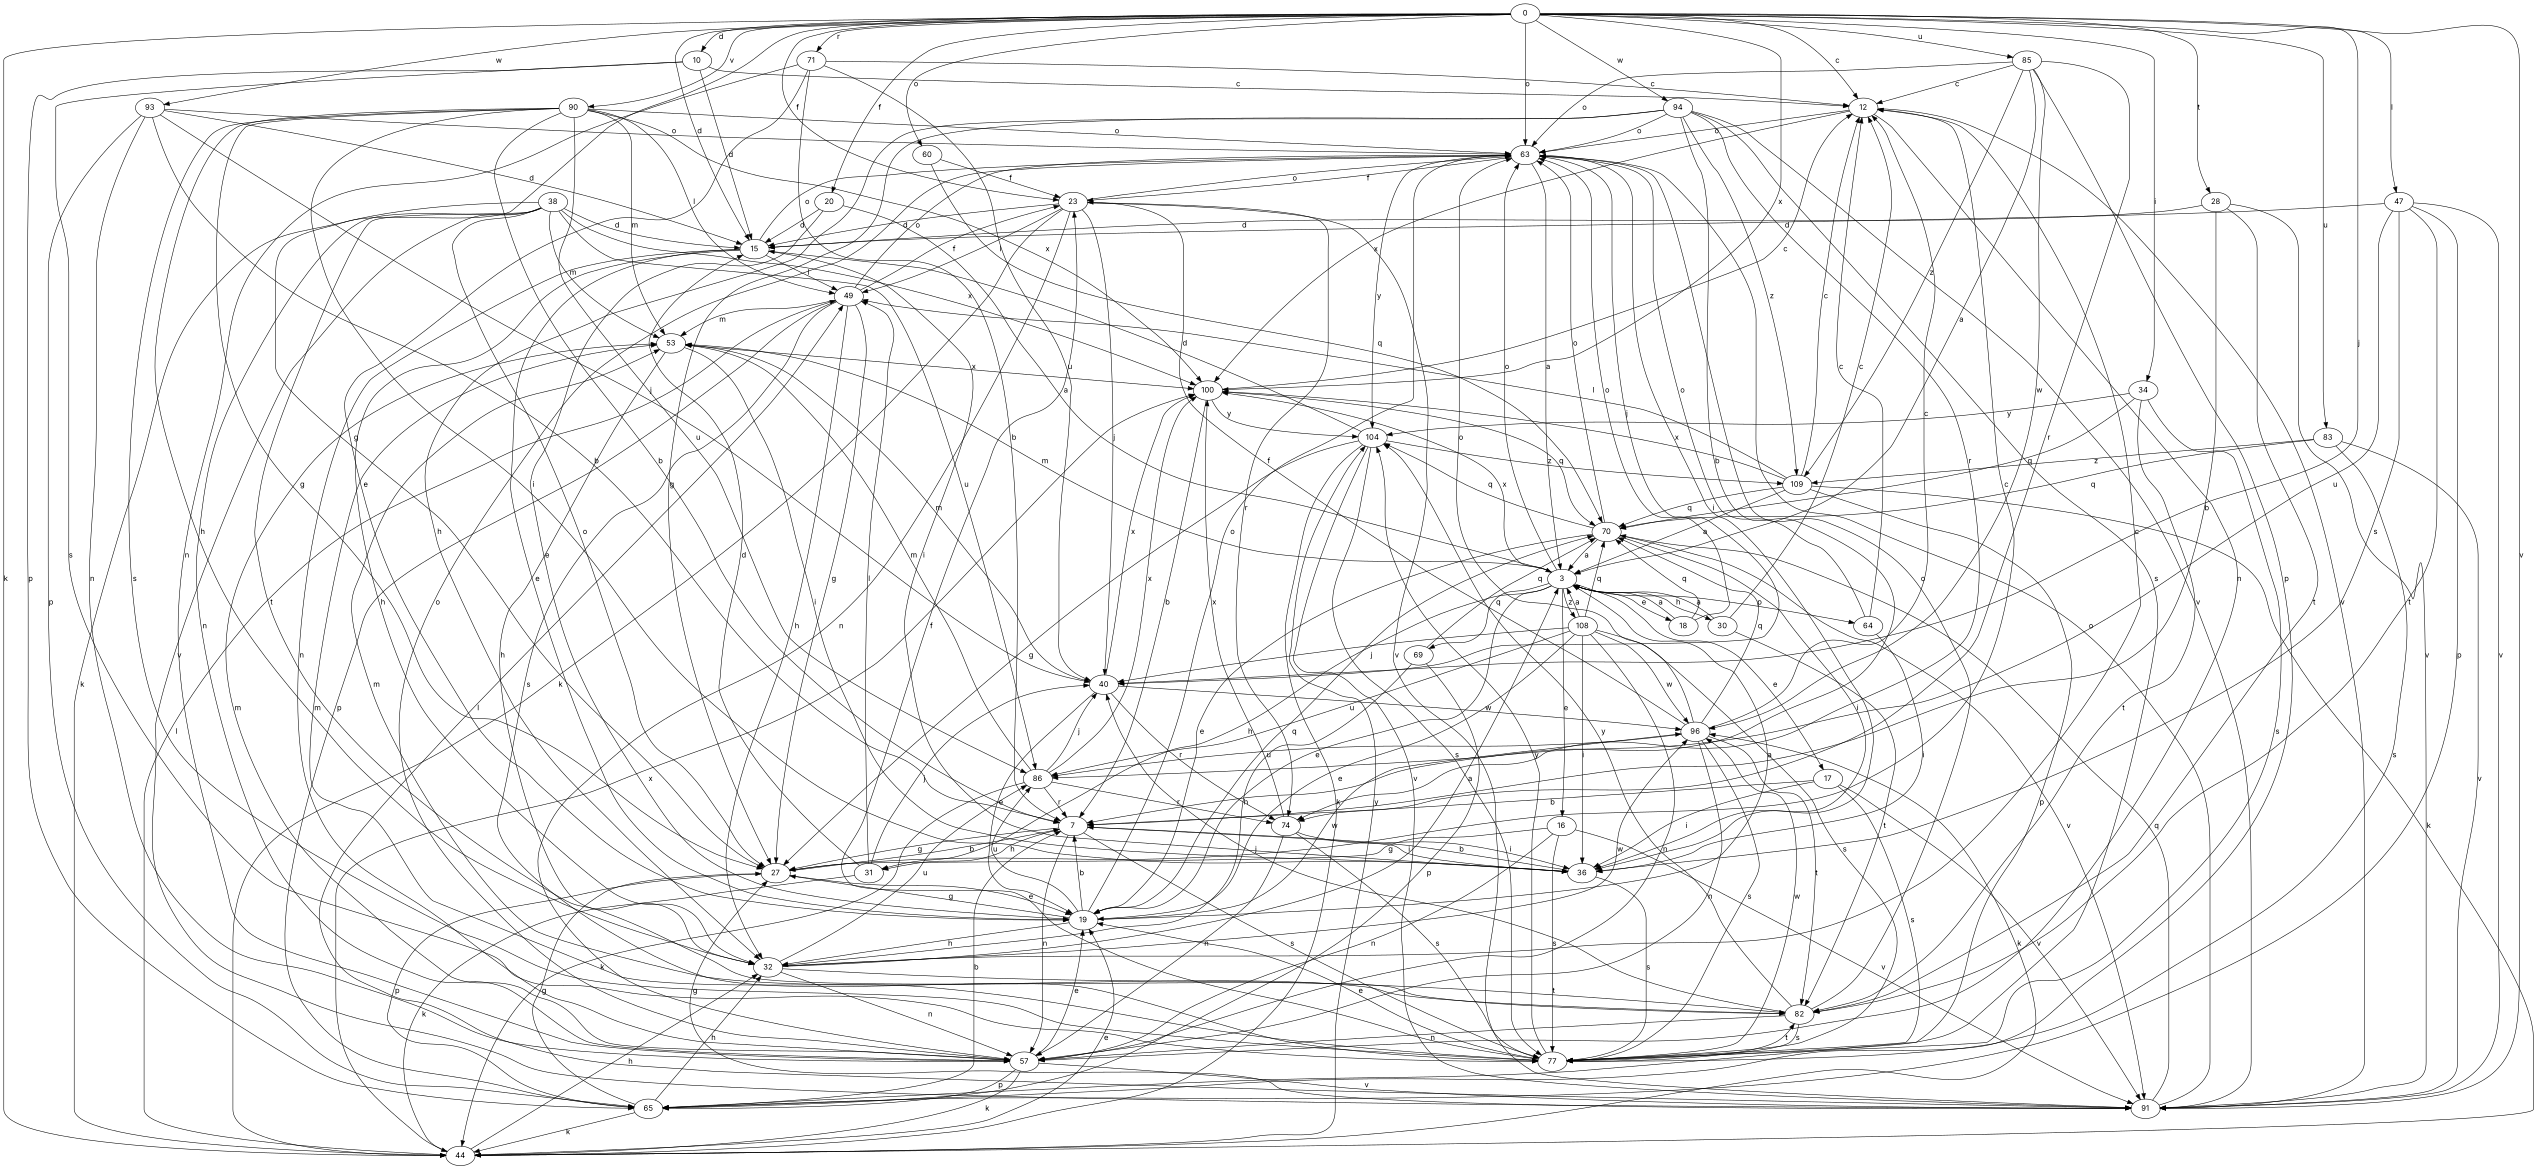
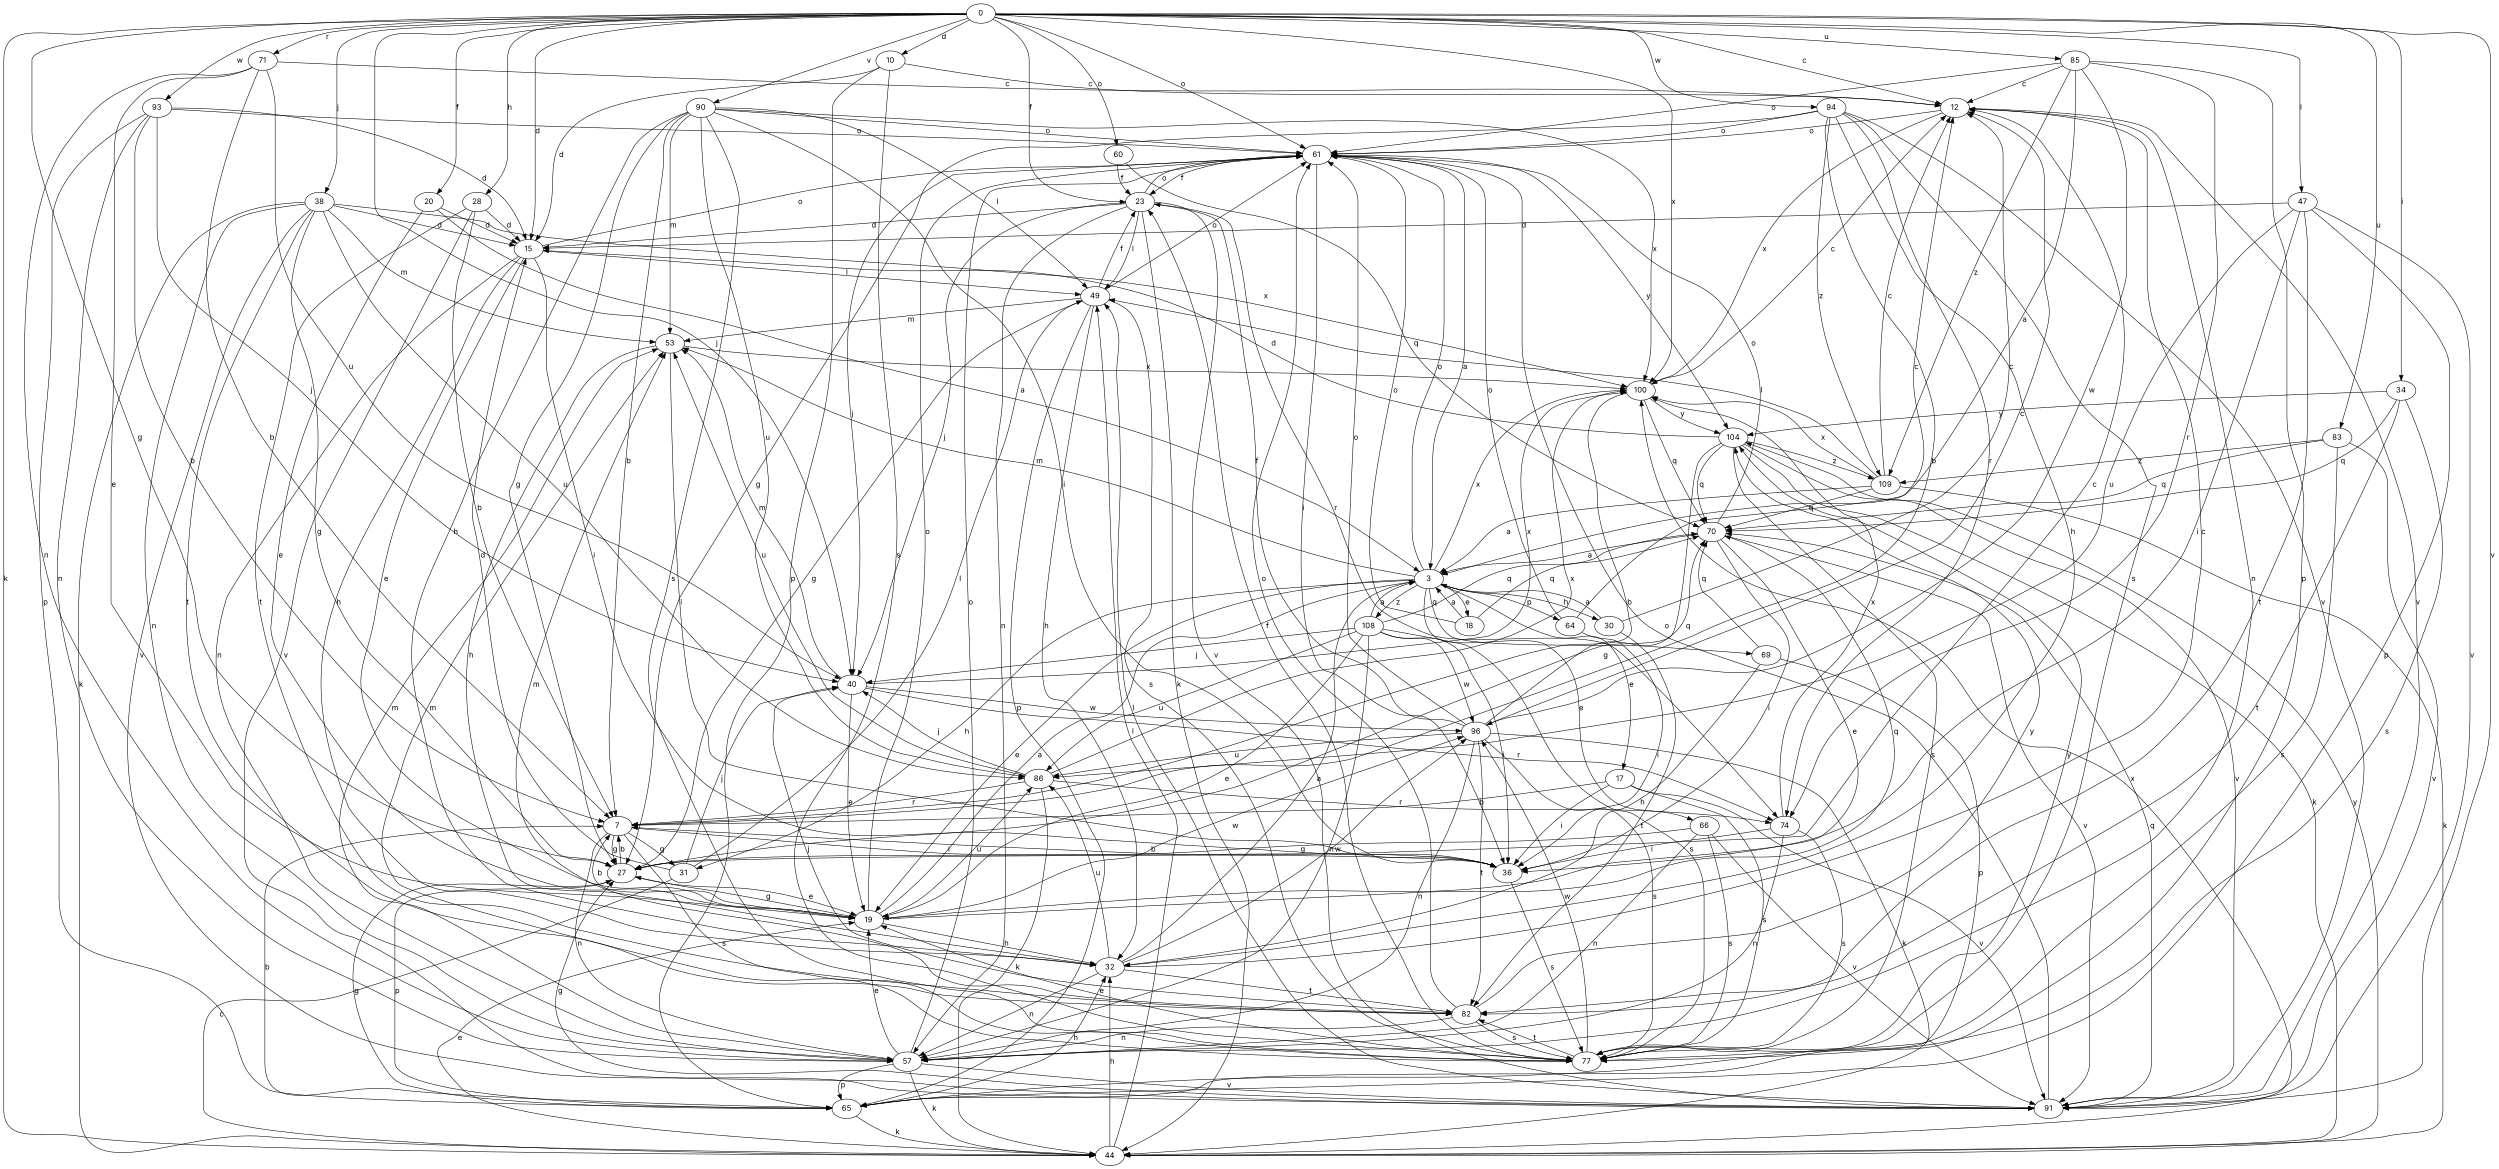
none -> (580, 21)
(2199, 108) -> (510, 108)
(1525, 155) -> (1317, 155)
(1488, 495) -> (1699, 477)
(585, 532) -> (319, 532)
(2376, 532) -> (2198, 532)
(914, 555) -> (764, 555)
(1562, 826) -> (1705, 826)
(1013, 850) -> (662, 850)
(424, 1015) -> (222, 1015)
(1620, 1067) -> none
(1505, 1120) -> (1834, 1076)
